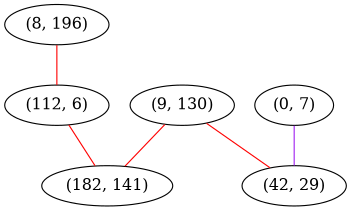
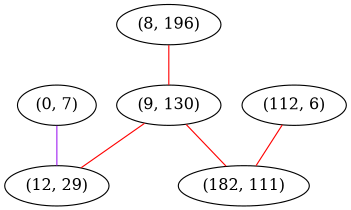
(57, 65) -> (169, 65)
(107, 186) -> (244, 186)
(294, 186) -> (57, 186)
